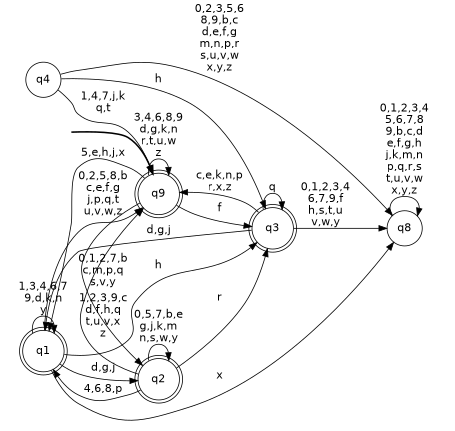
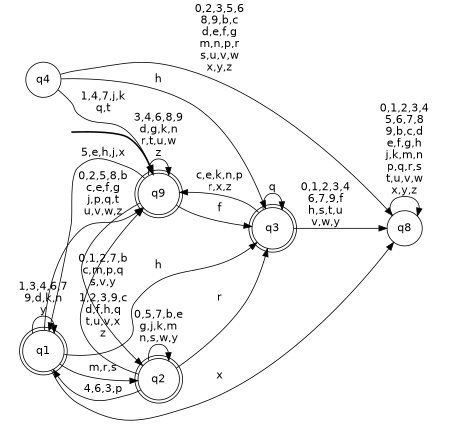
(125, 244) -> none
(103, 368) -> (103, 368)
(103, 389) -> (103, 389)
